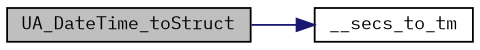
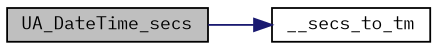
(129, 25) -> (108, 25)
